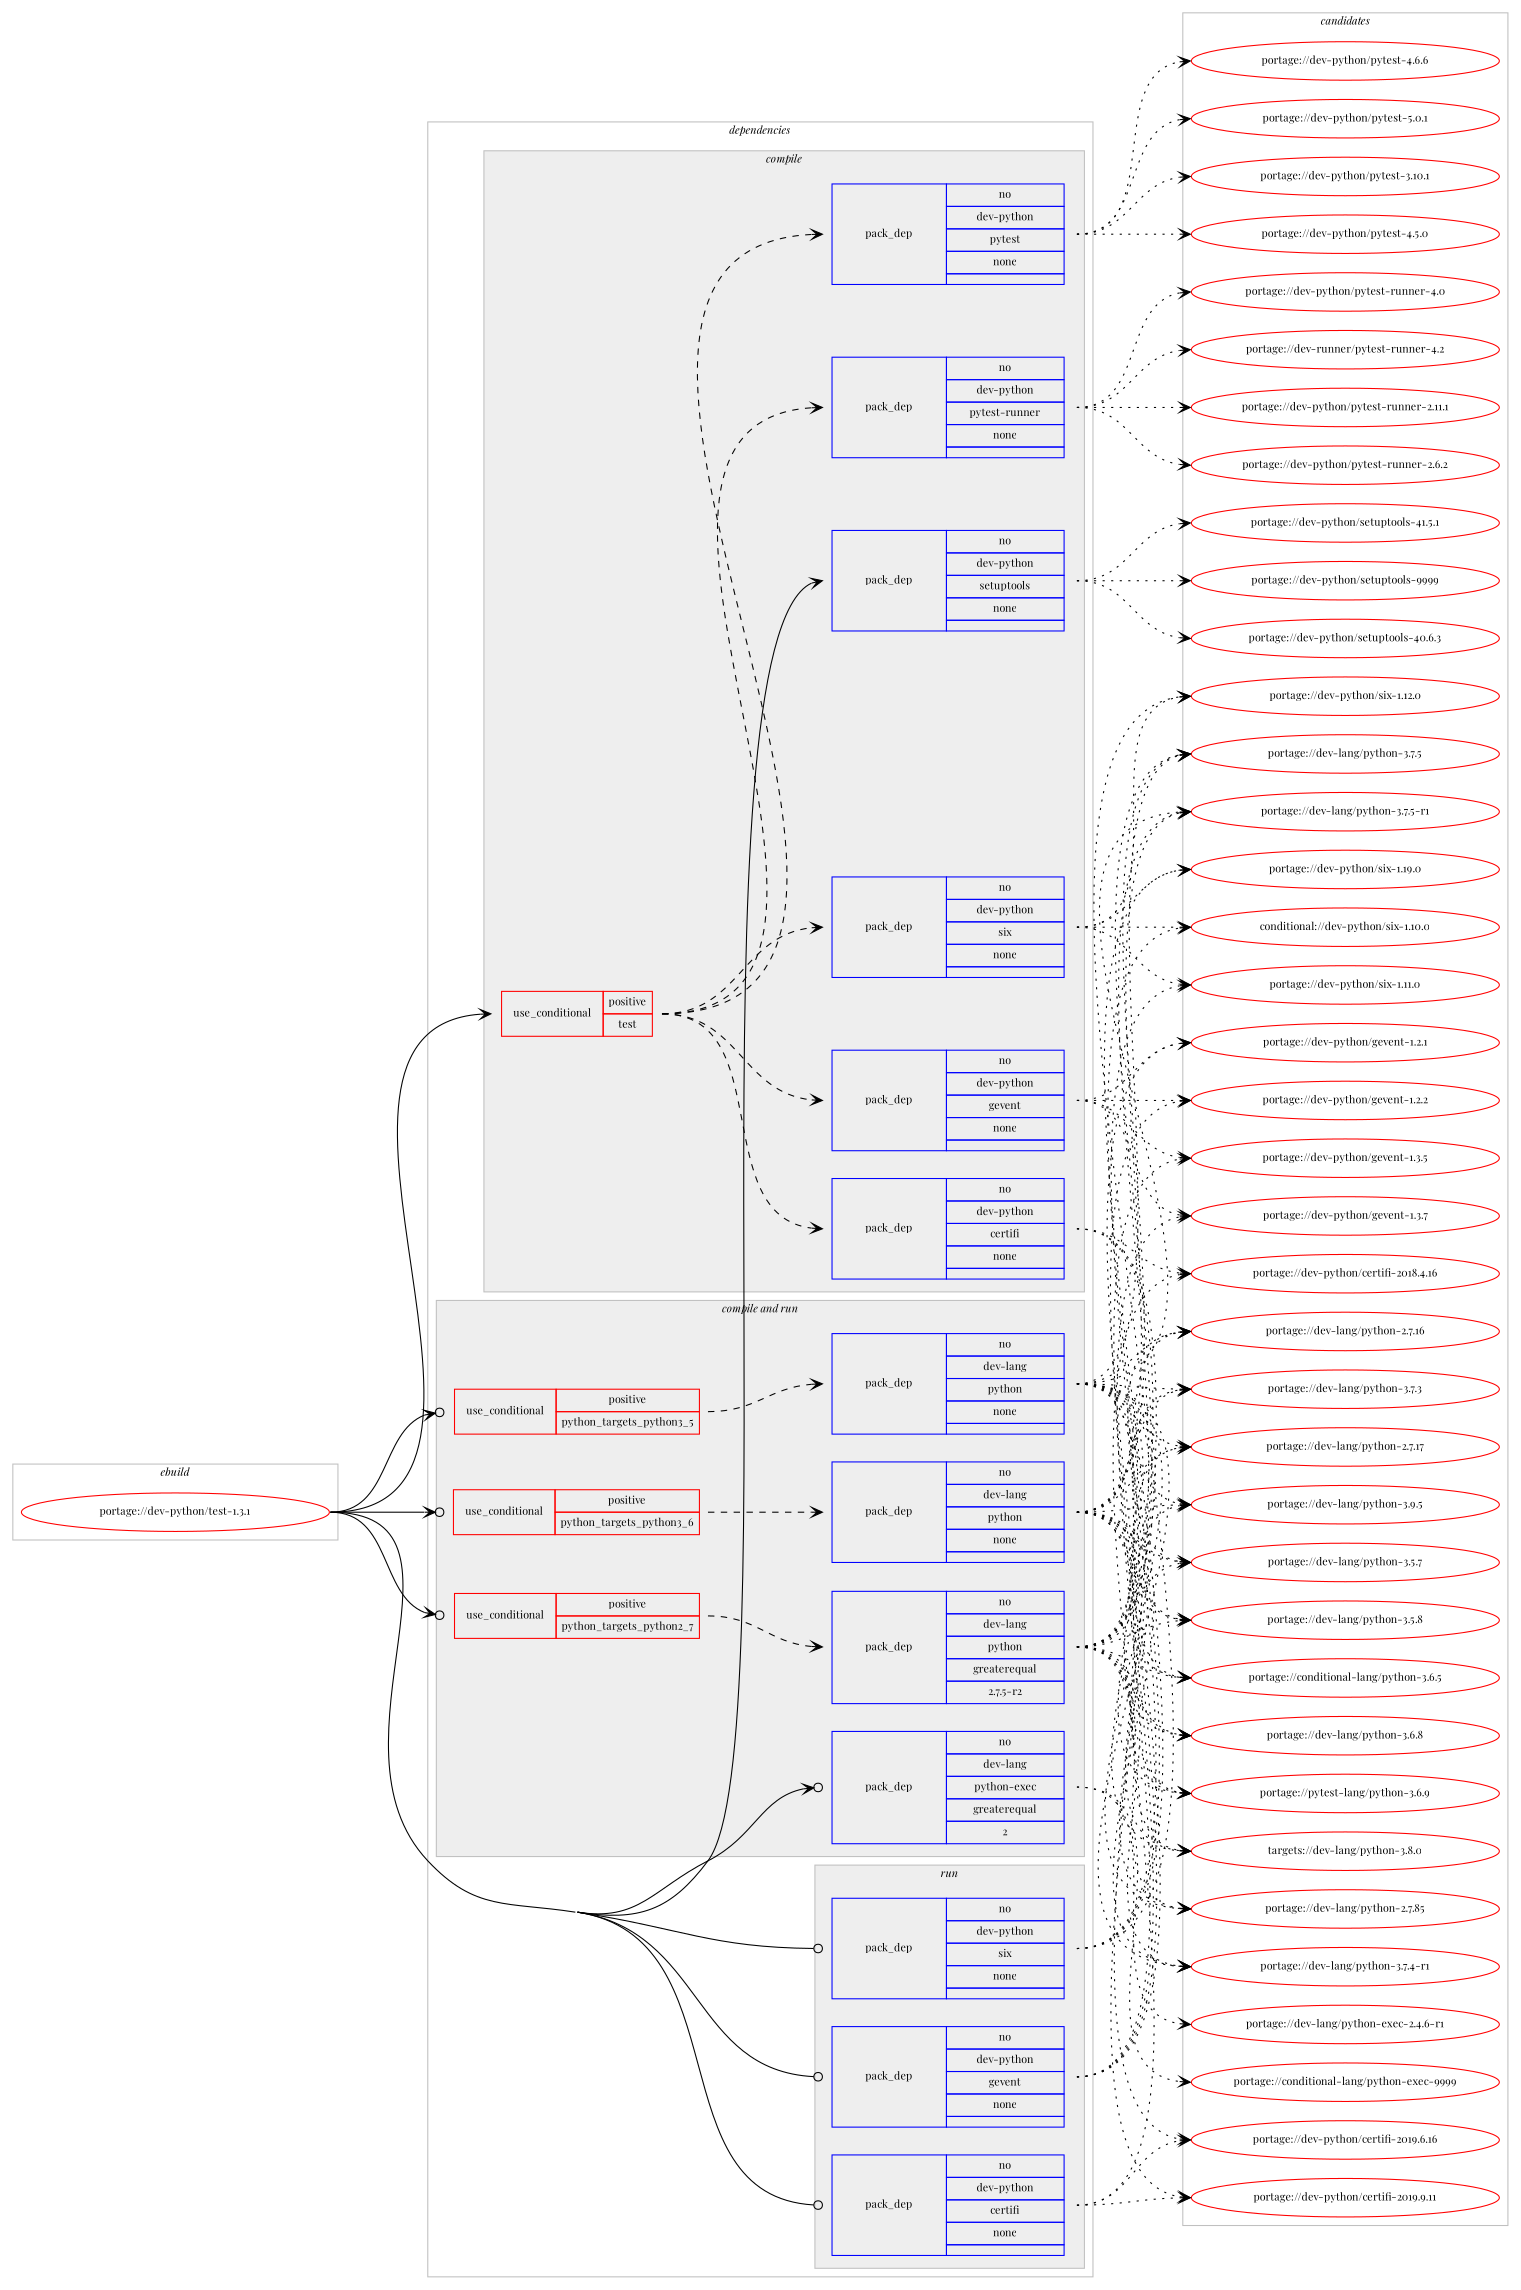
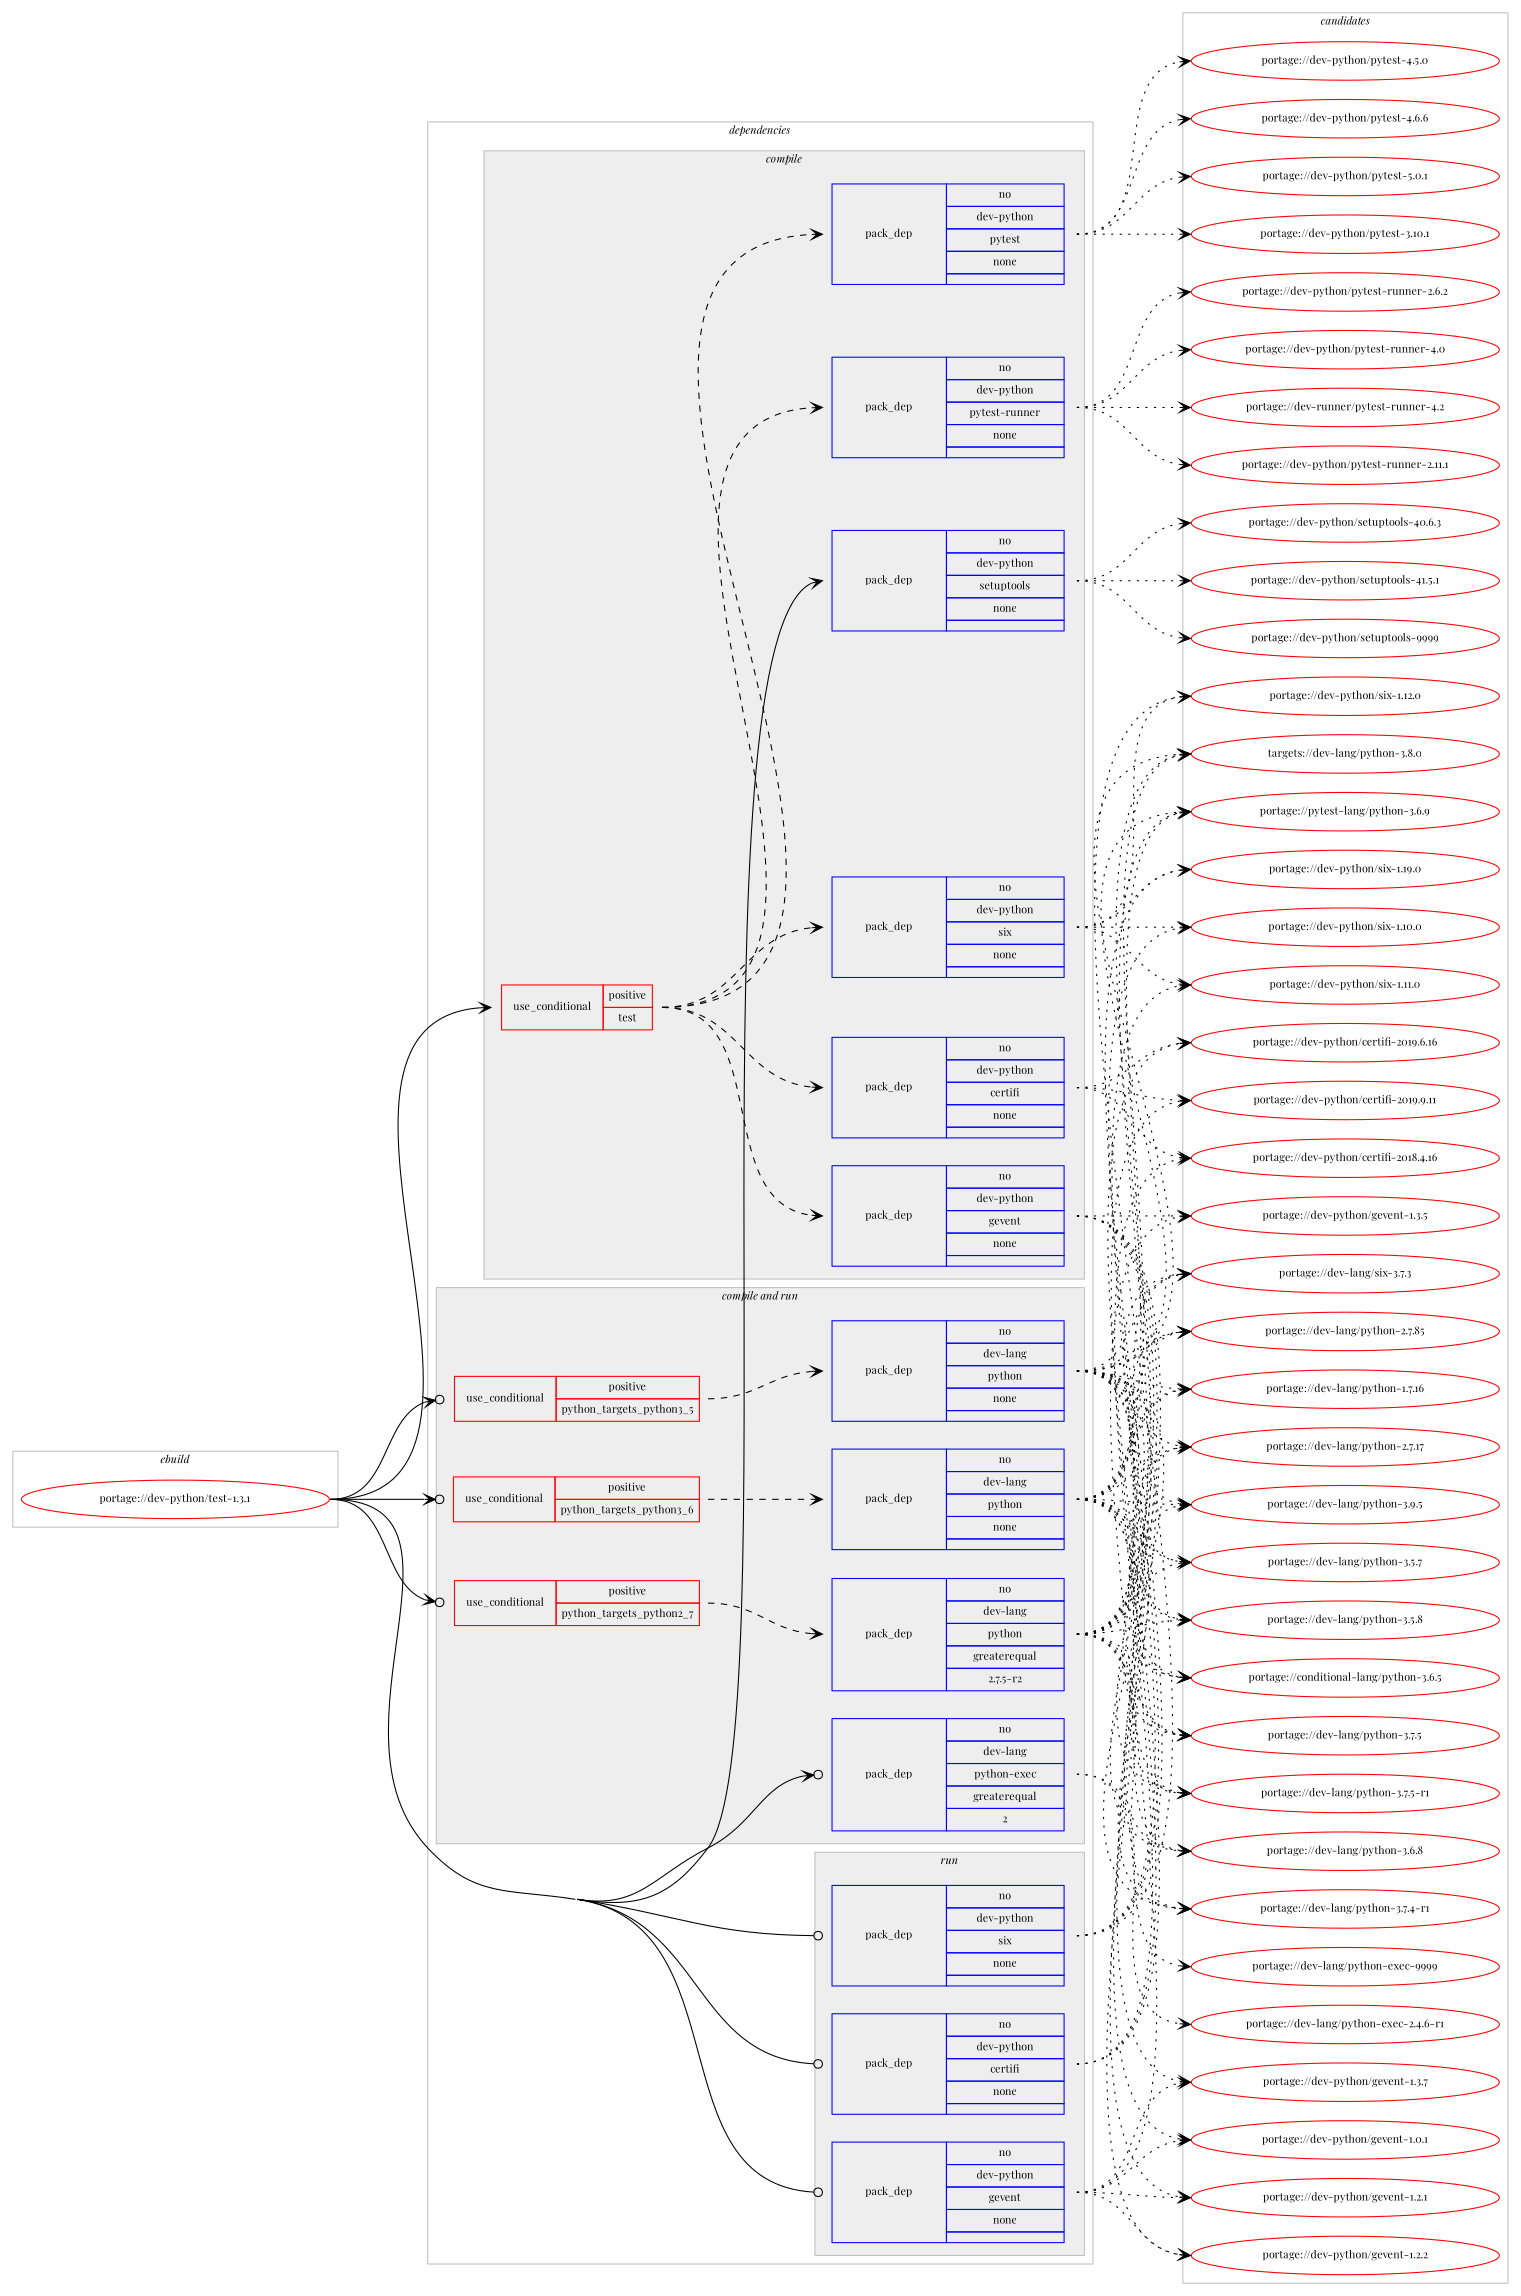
(1345, 927) -> (1345, 927)
(1345, 1331) -> (1345, 1389)
(1345, 1389) -> (1345, 1274)
(1345, 2082) -> (1345, 1967)
none -> (1345, 2140)
